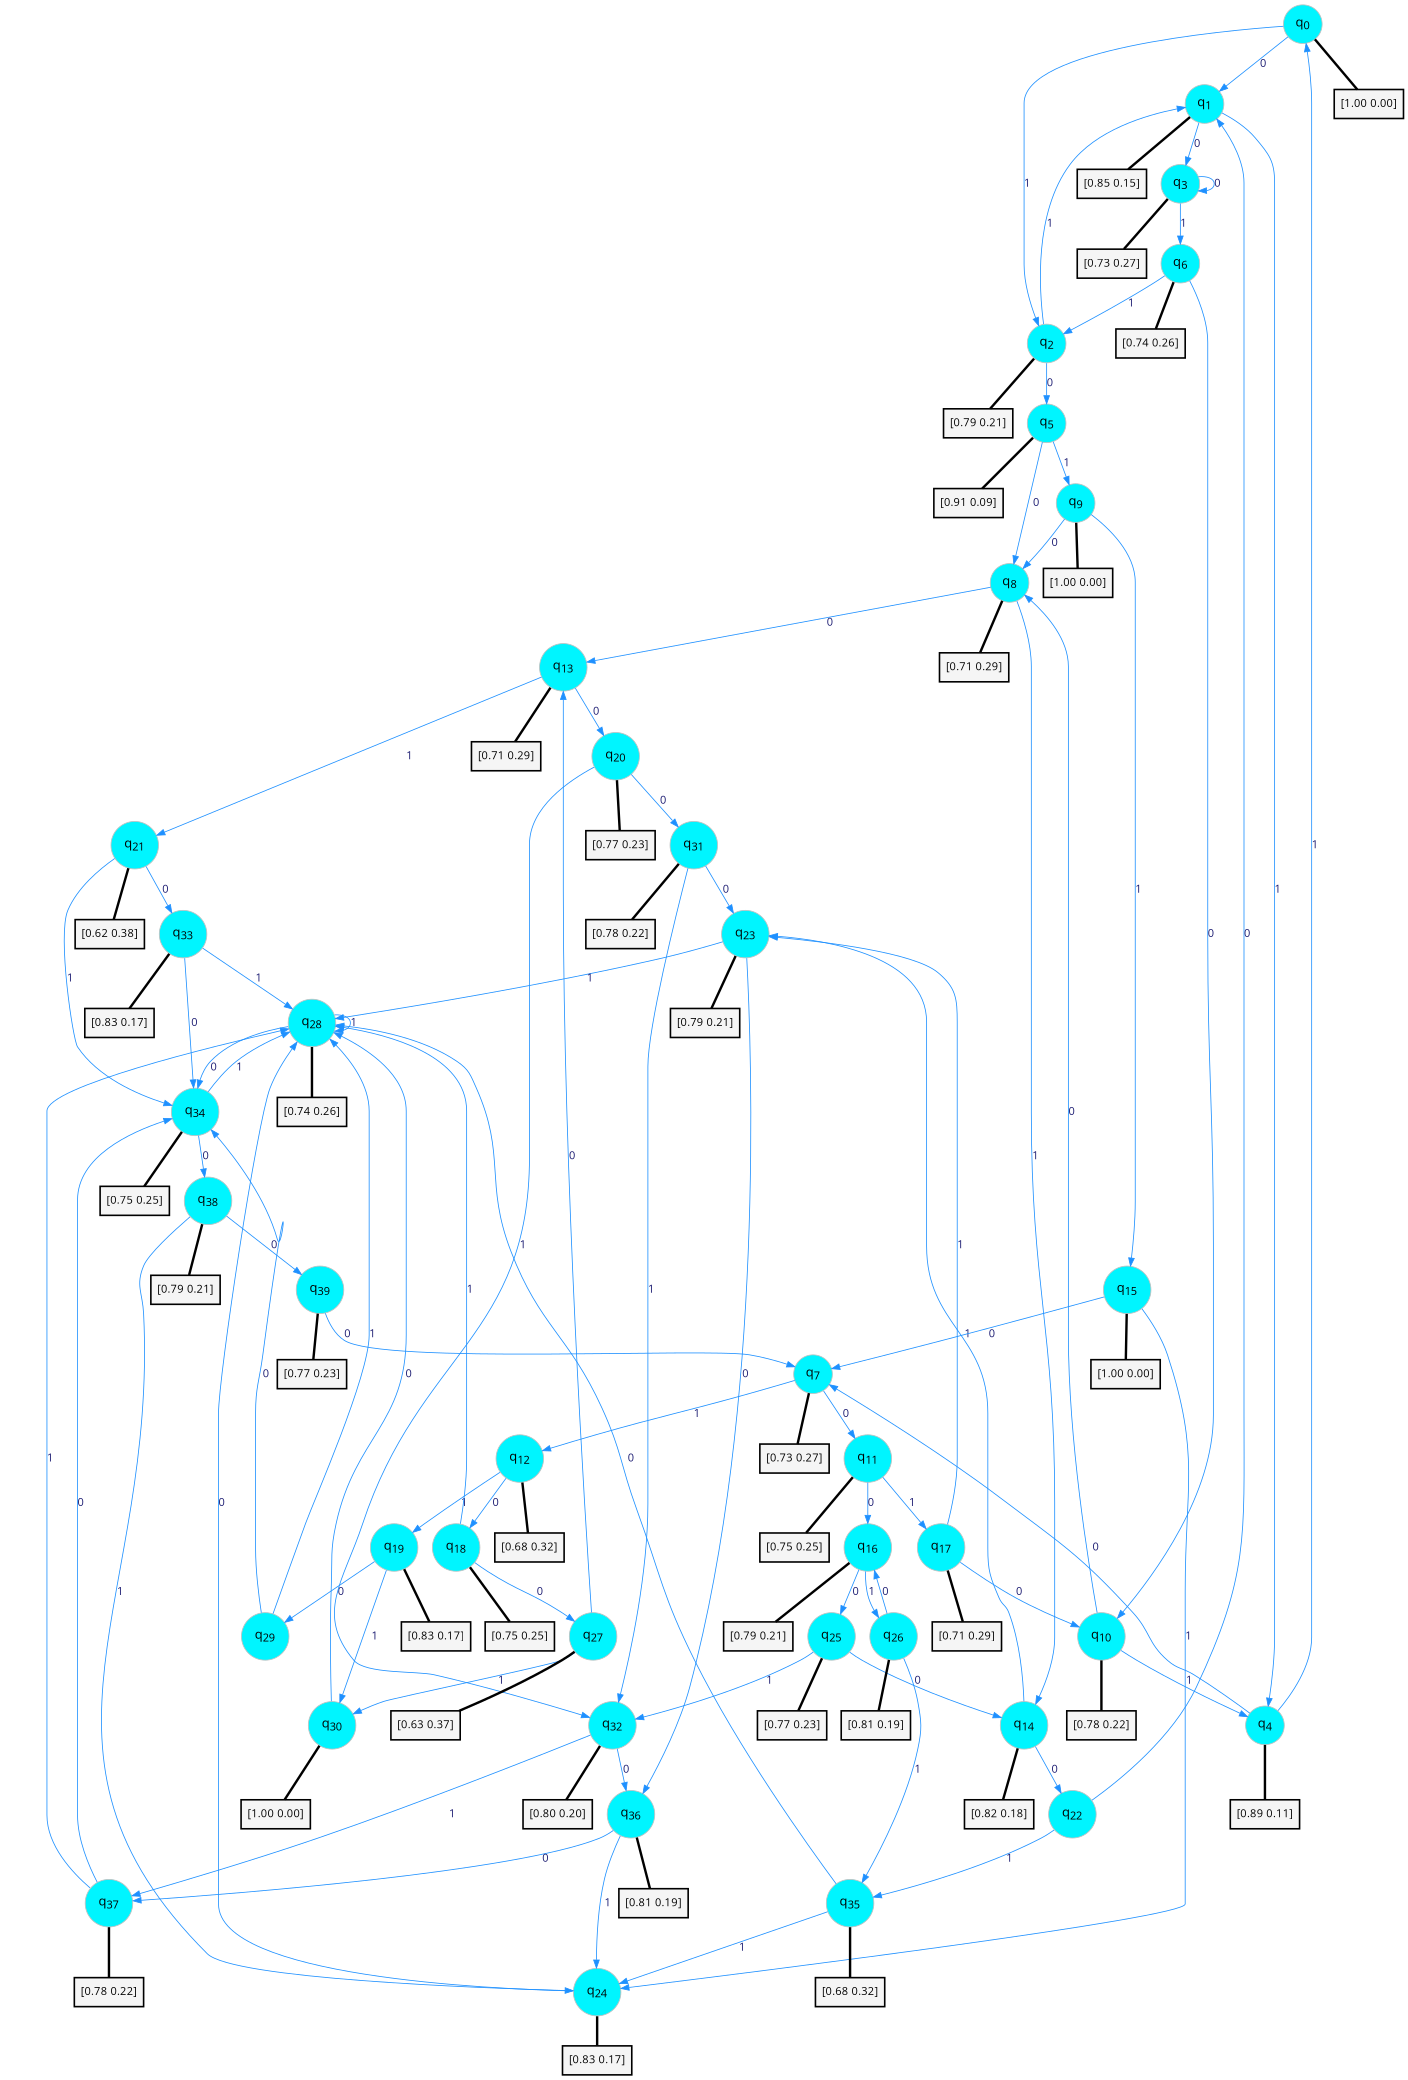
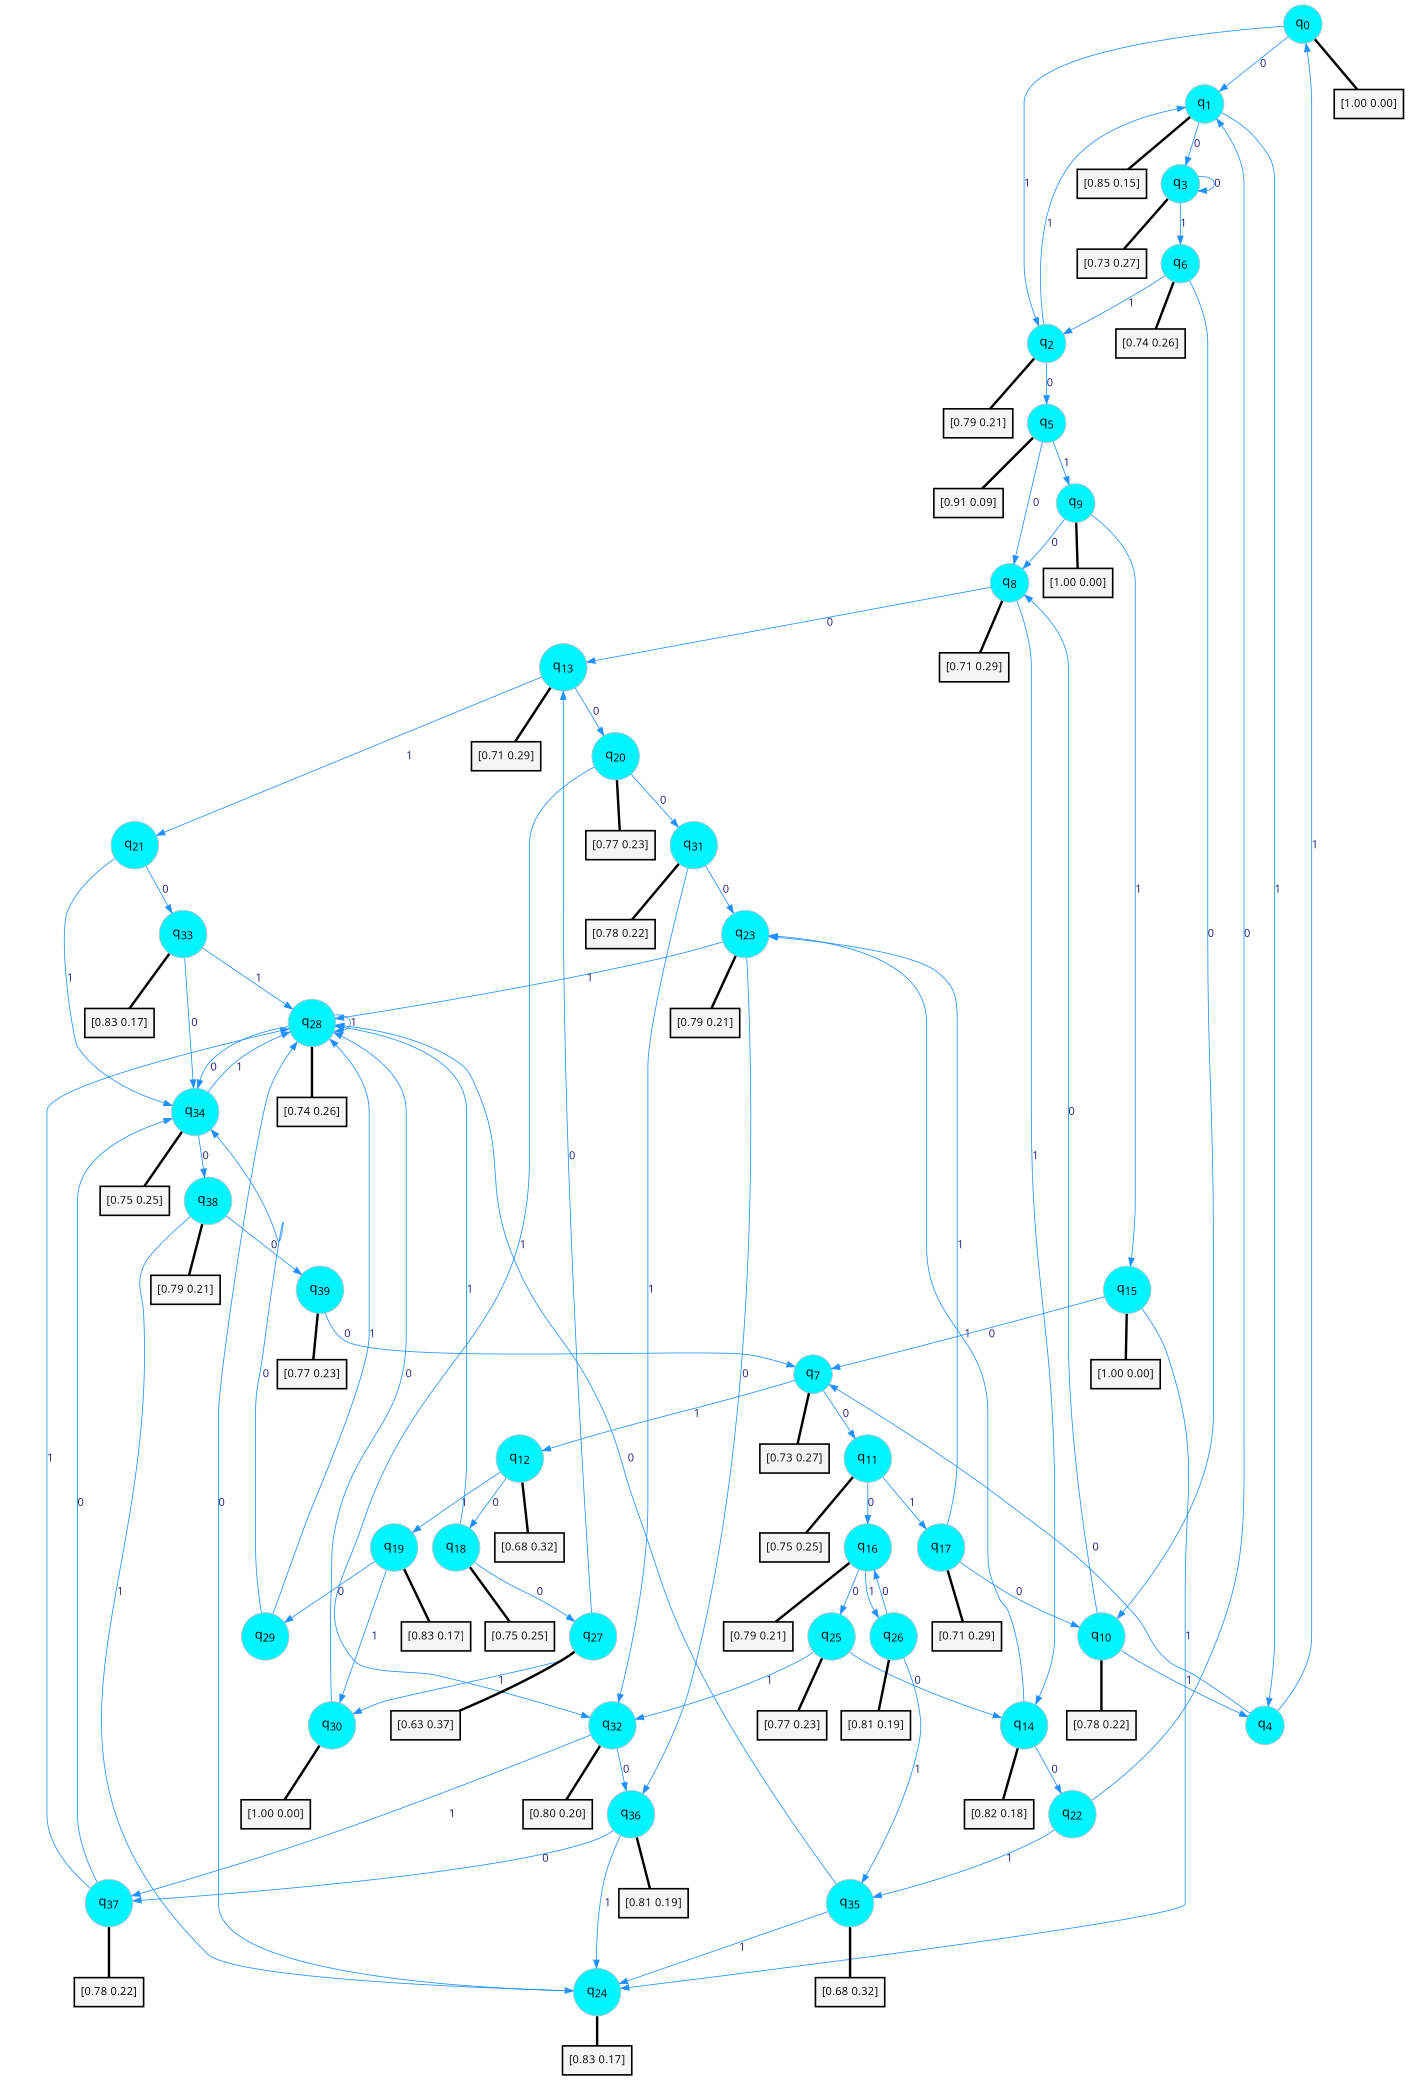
(110, 934) -> none
(1265, 1814) -> none
